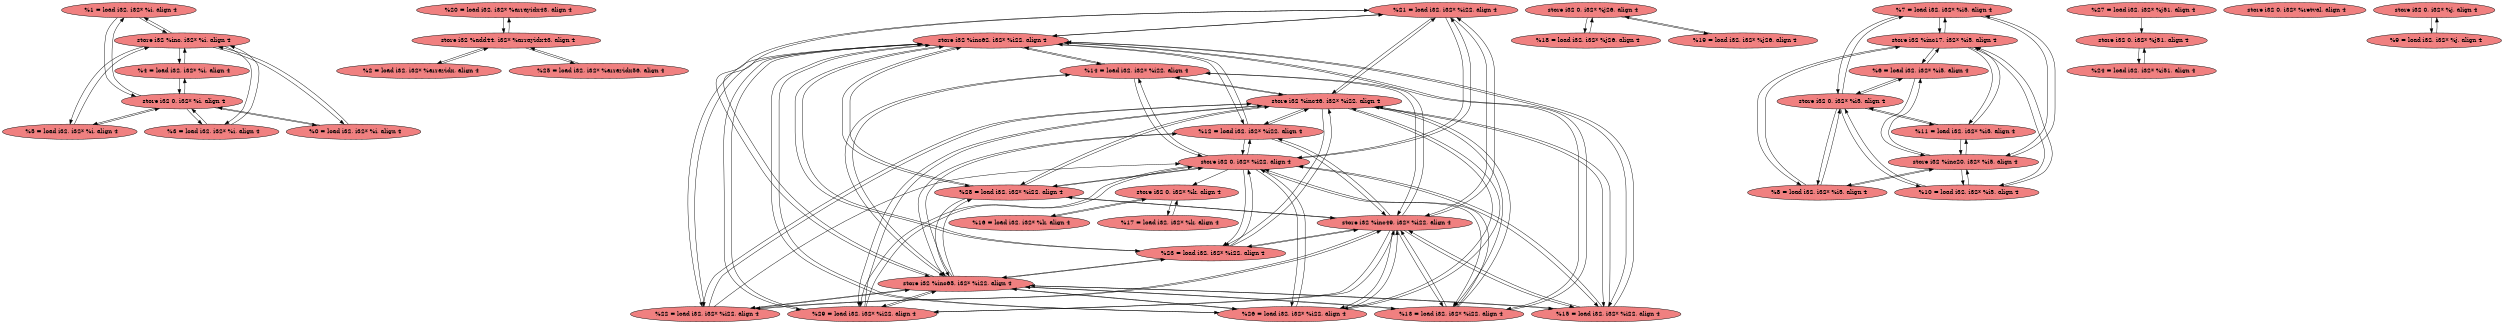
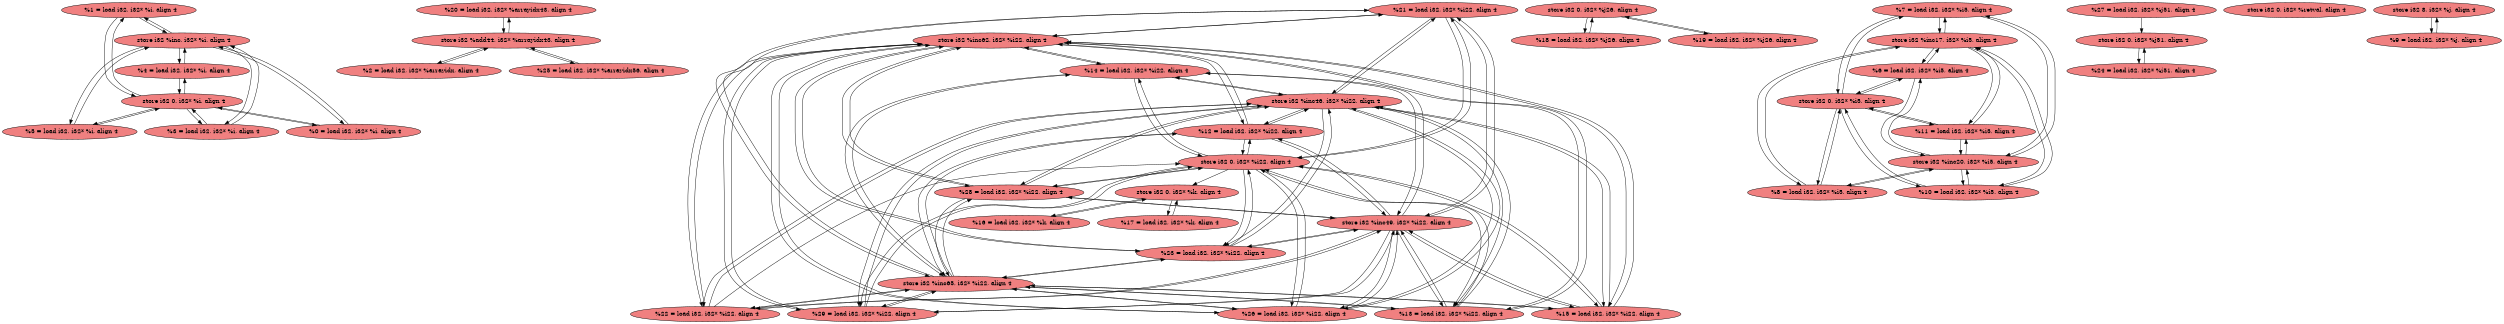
(2434, 10) -> (2434, 10)
